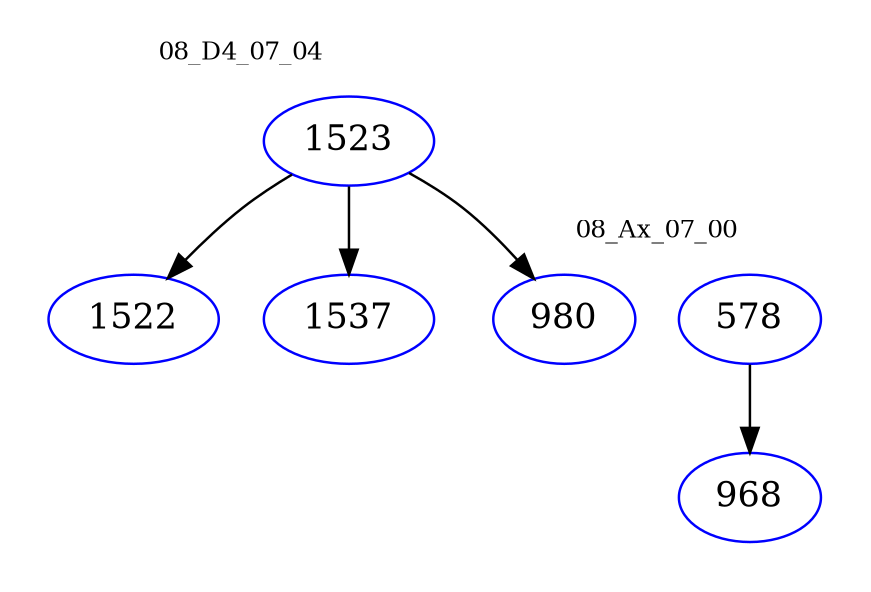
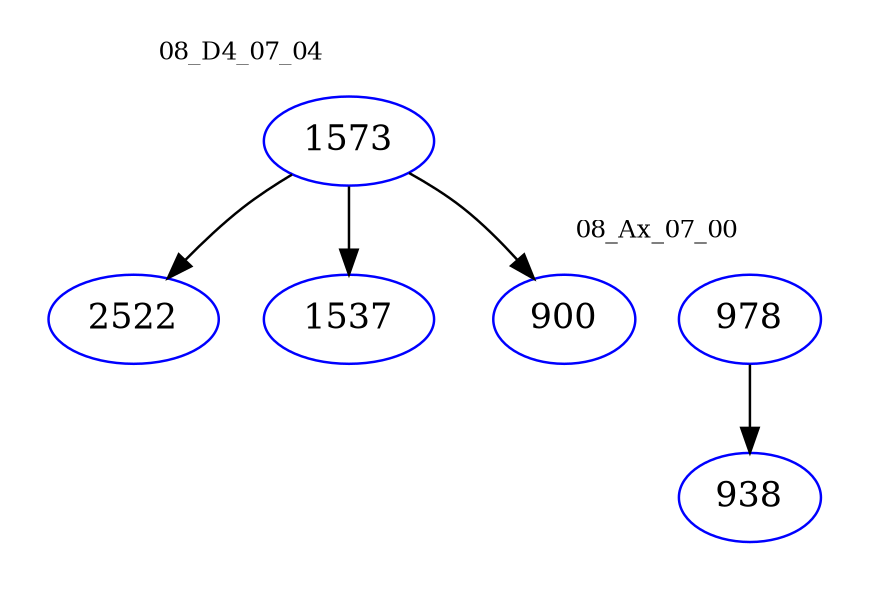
(349, 141) -> (349, 141)
(134, 319) -> (134, 319)
(564, 319) -> (564, 319)
(750, 319) -> (750, 319)
(750, 497) -> (750, 497)
